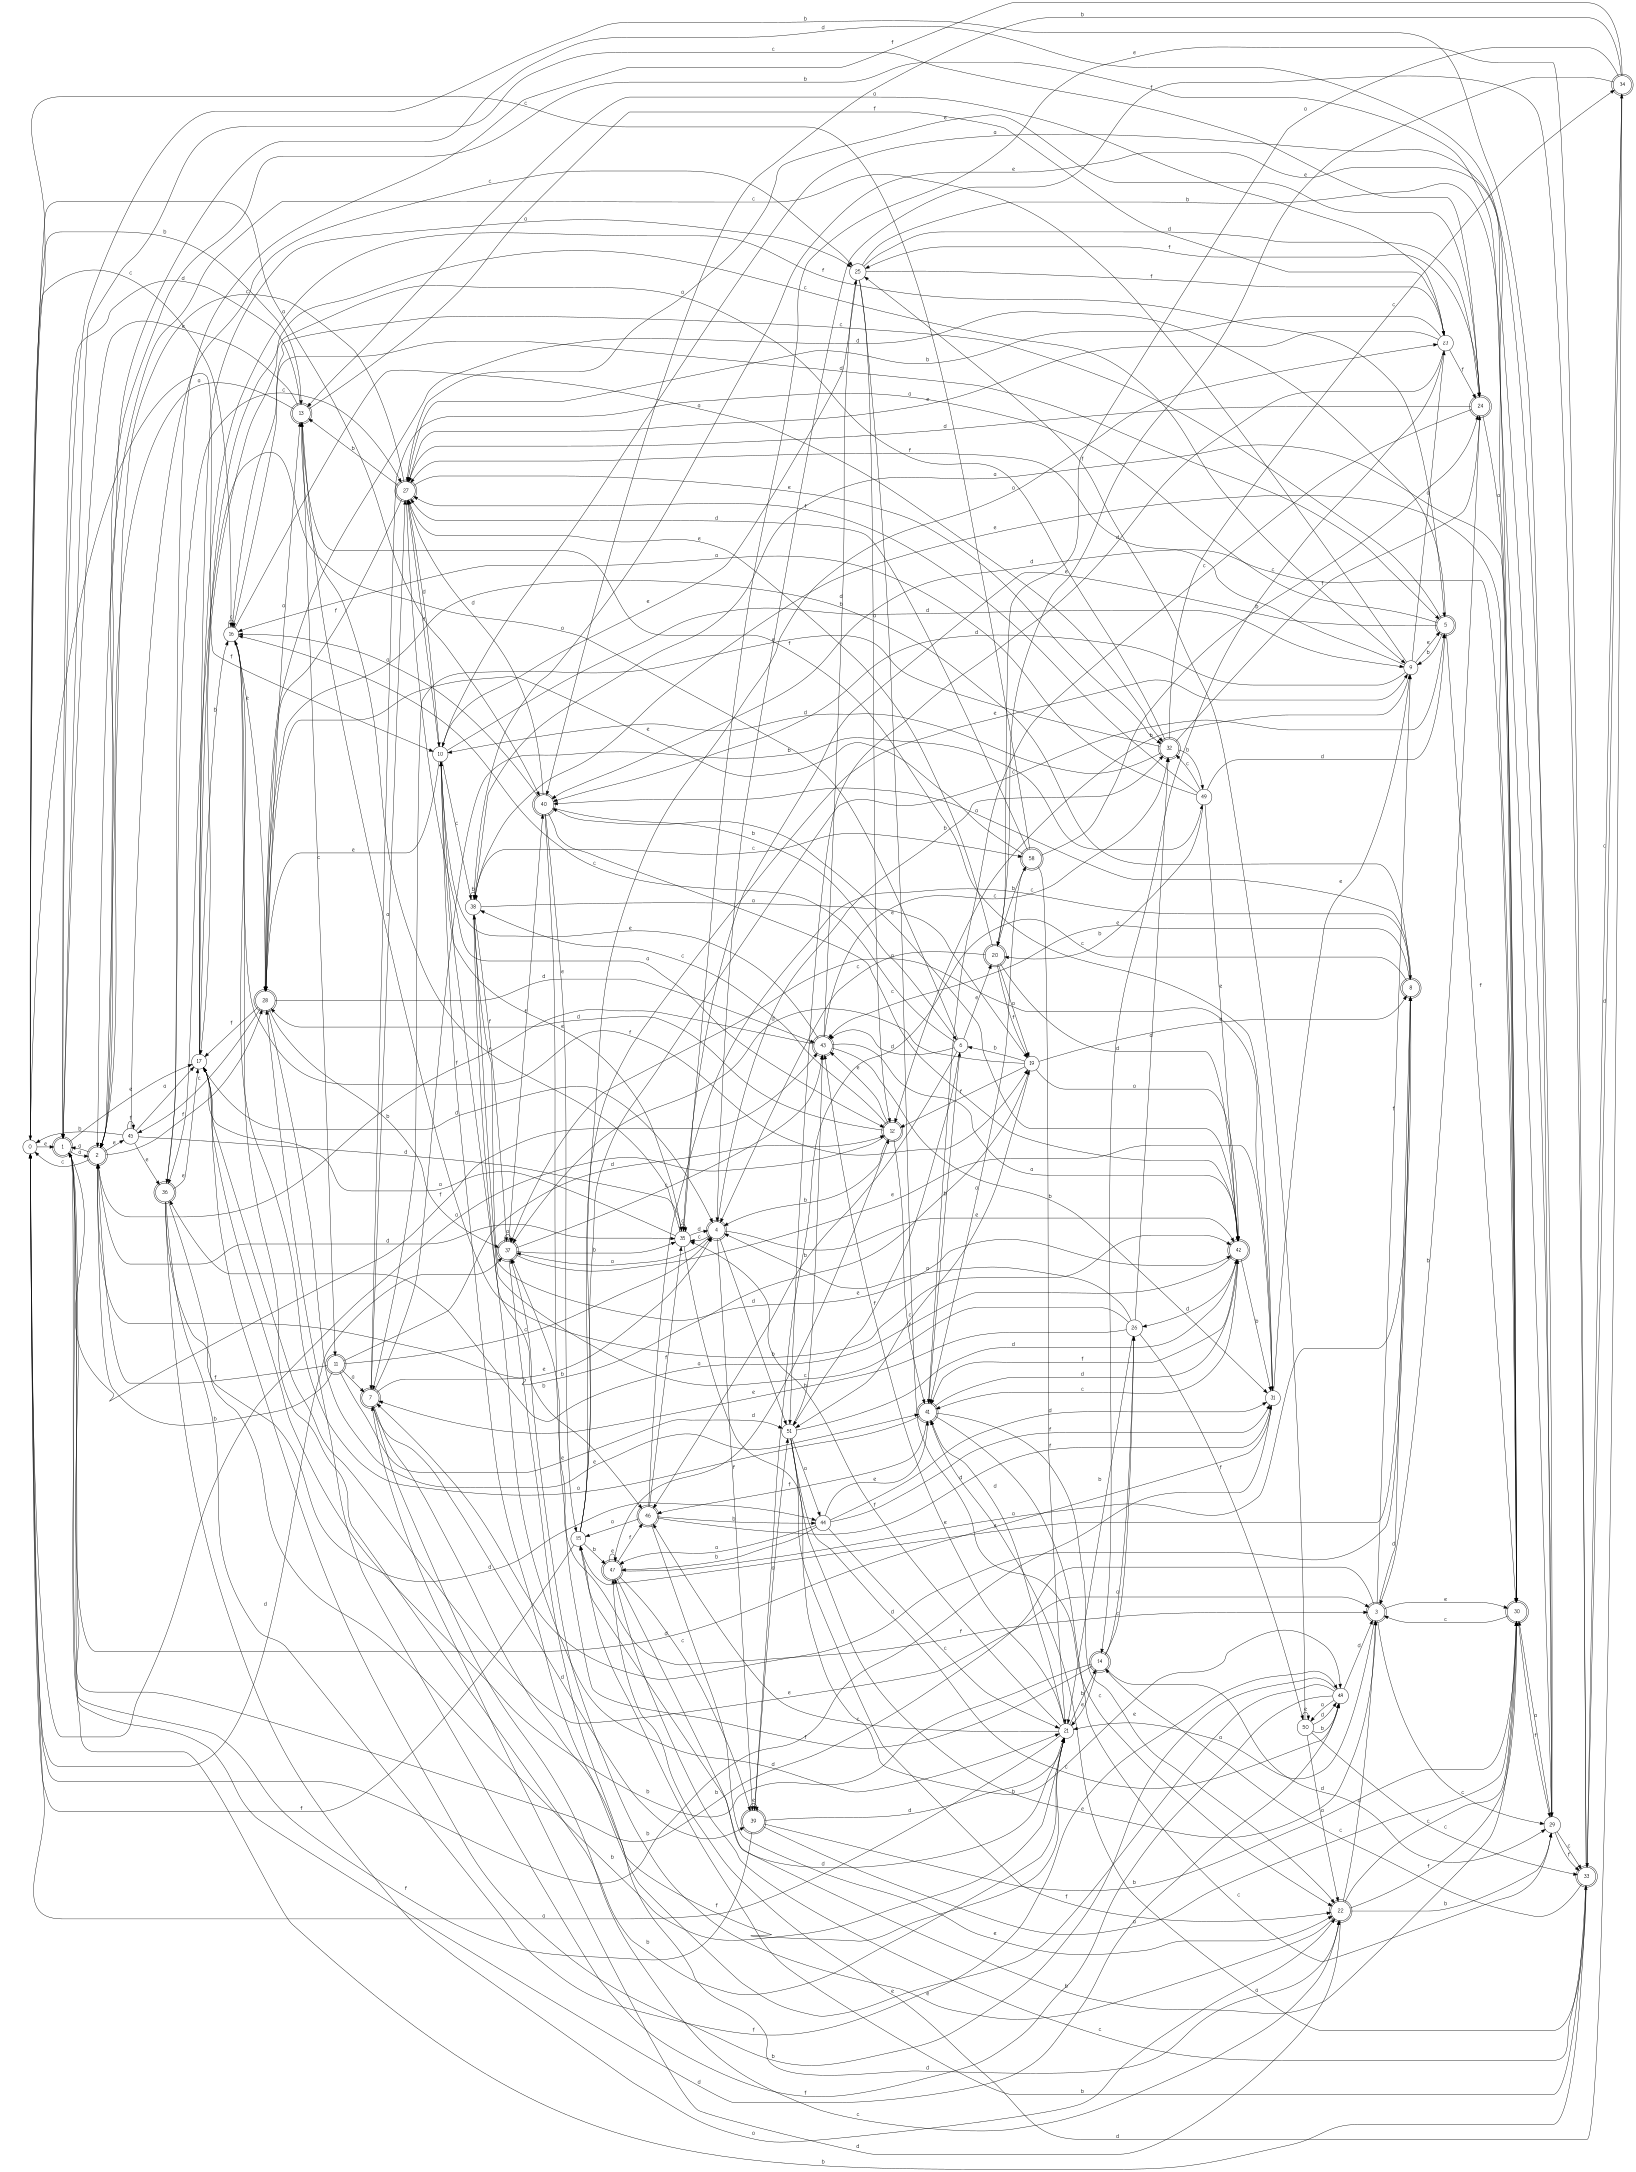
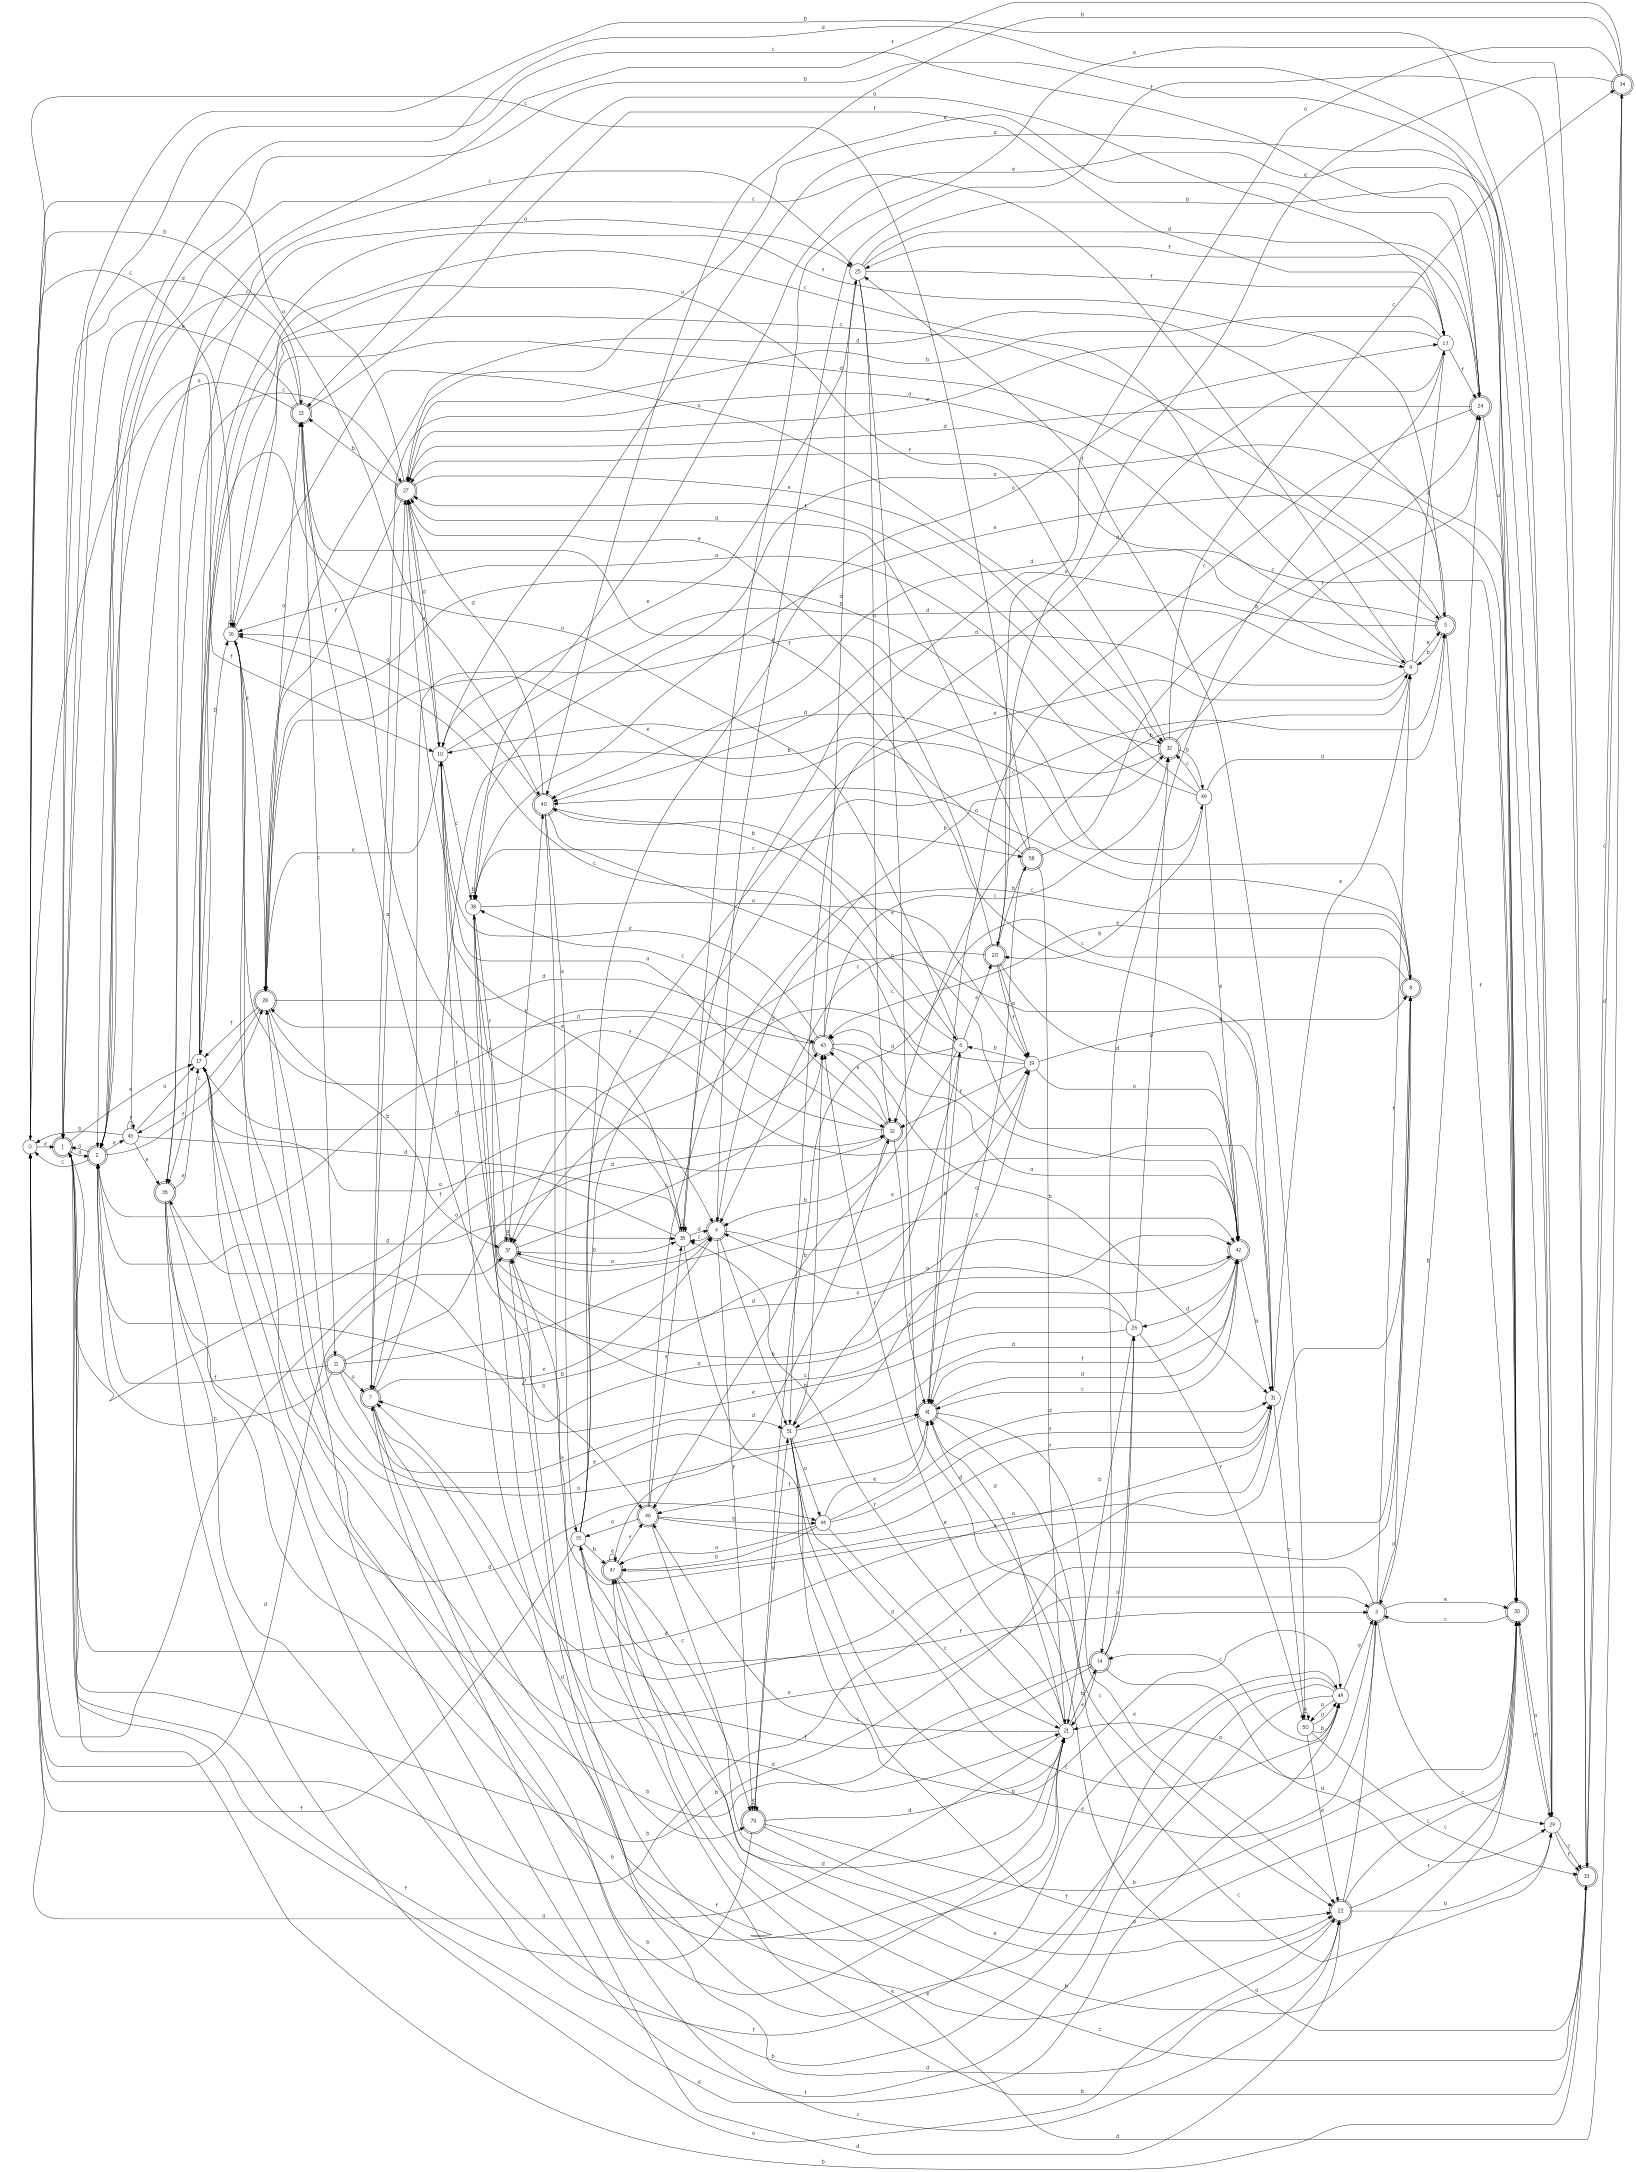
none -> (1288, 1553)
(753, 1821) -> (753, 1821)
(1333, 1834) -> (1237, 1681)
